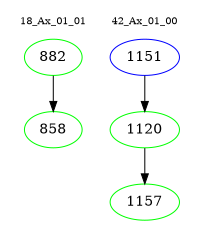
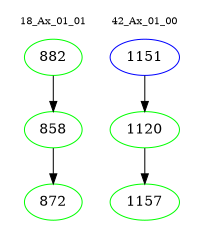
none -> (53, 202)
